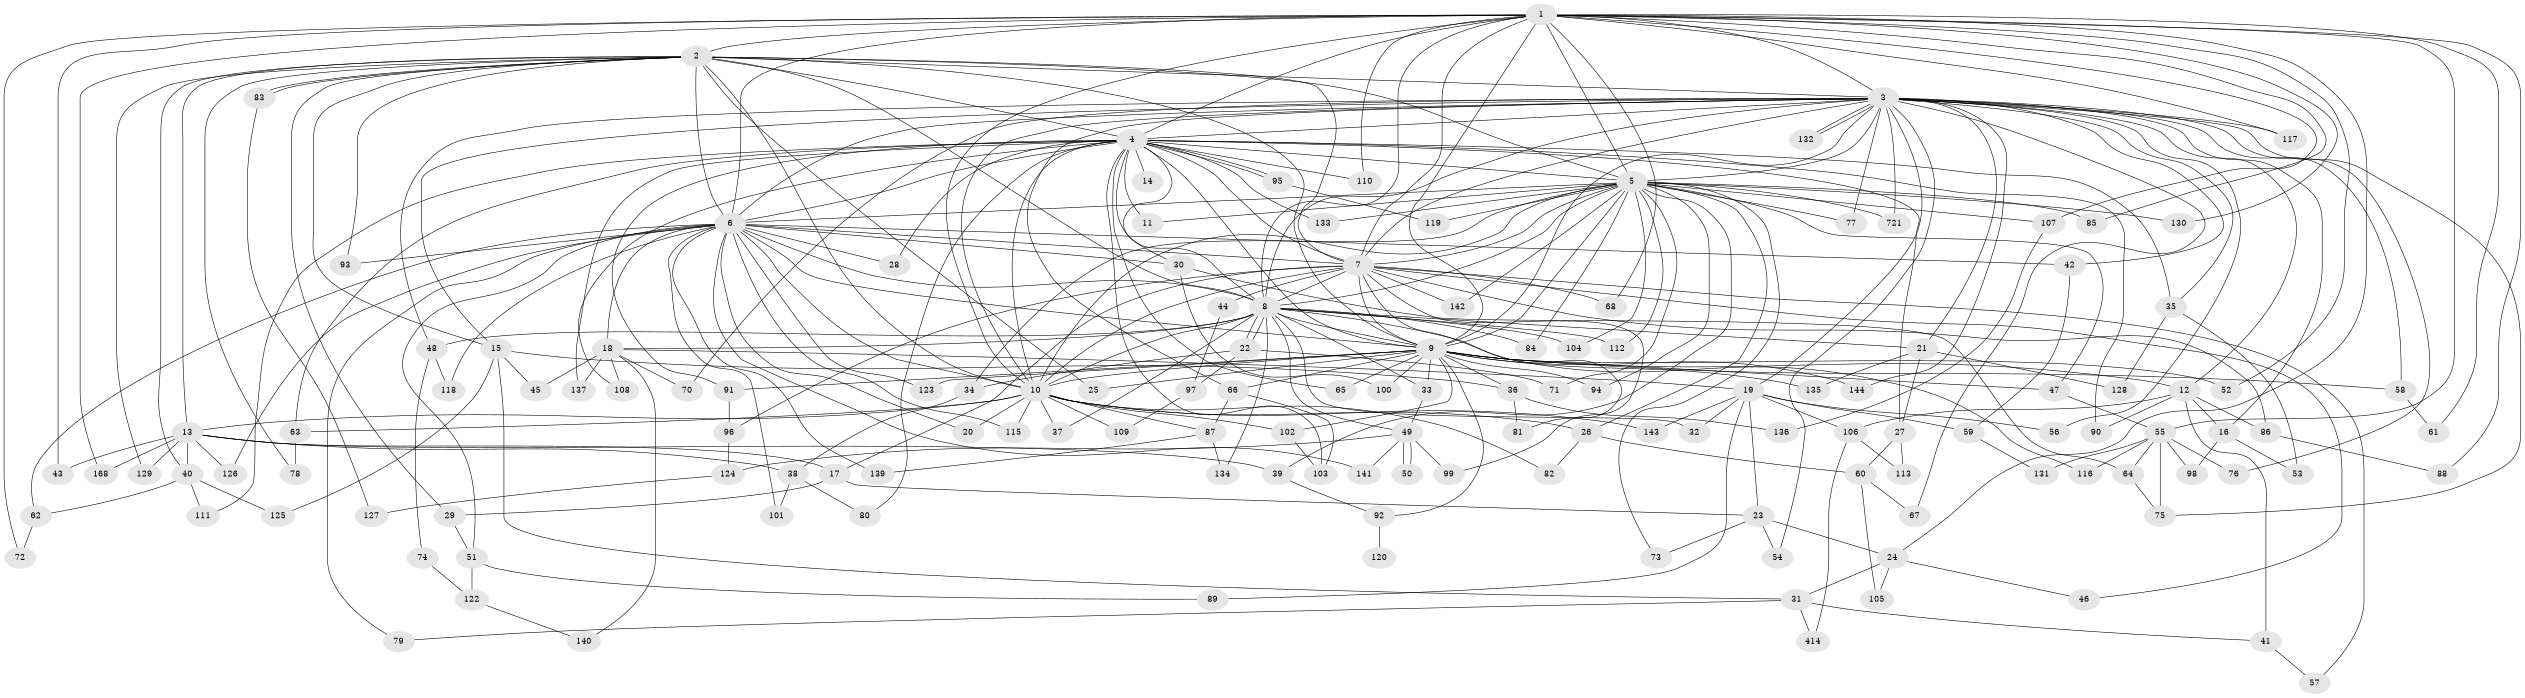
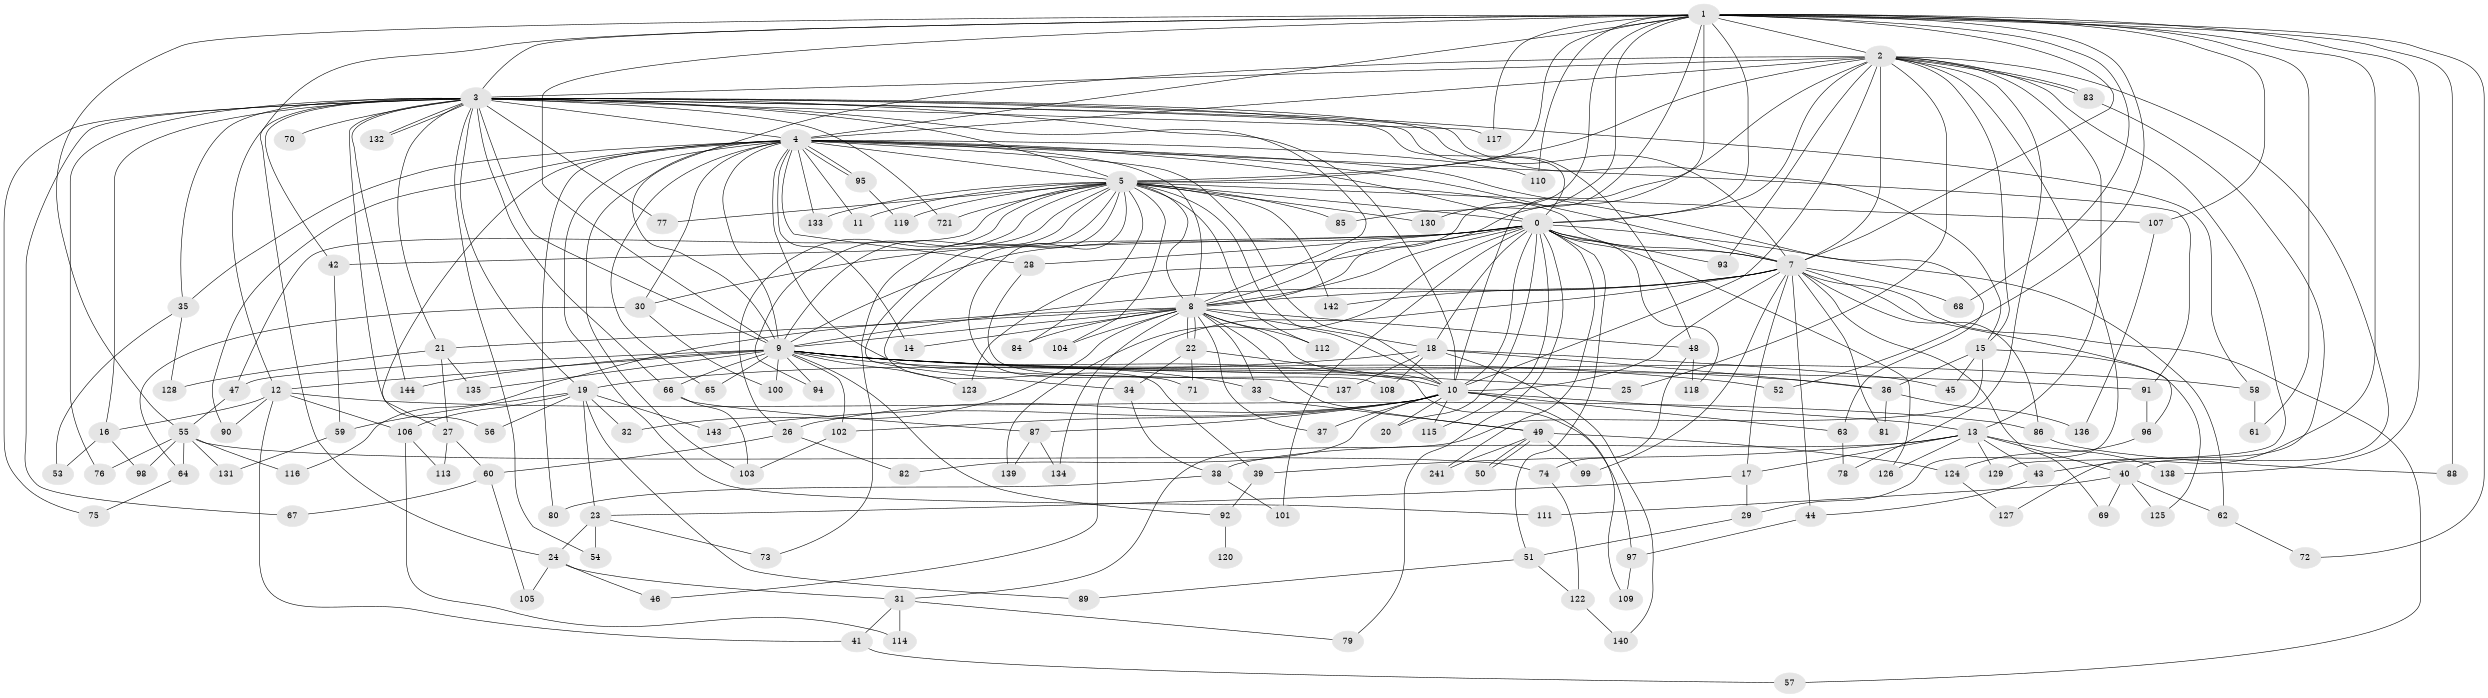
(786, 187) -> (1137, 377)
(730, 224) -> (1537, 224)
none -> (1063, 326)
(648, 370) -> (1585, 361)
(101, 474) -> (2168, 474)
(1364, 474) -> (1437, 474)
(2160, 474) -> (829, 459)
none -> (1928, 504)
none -> (2104, 516)
(1813, 642) -> (900, 642)
